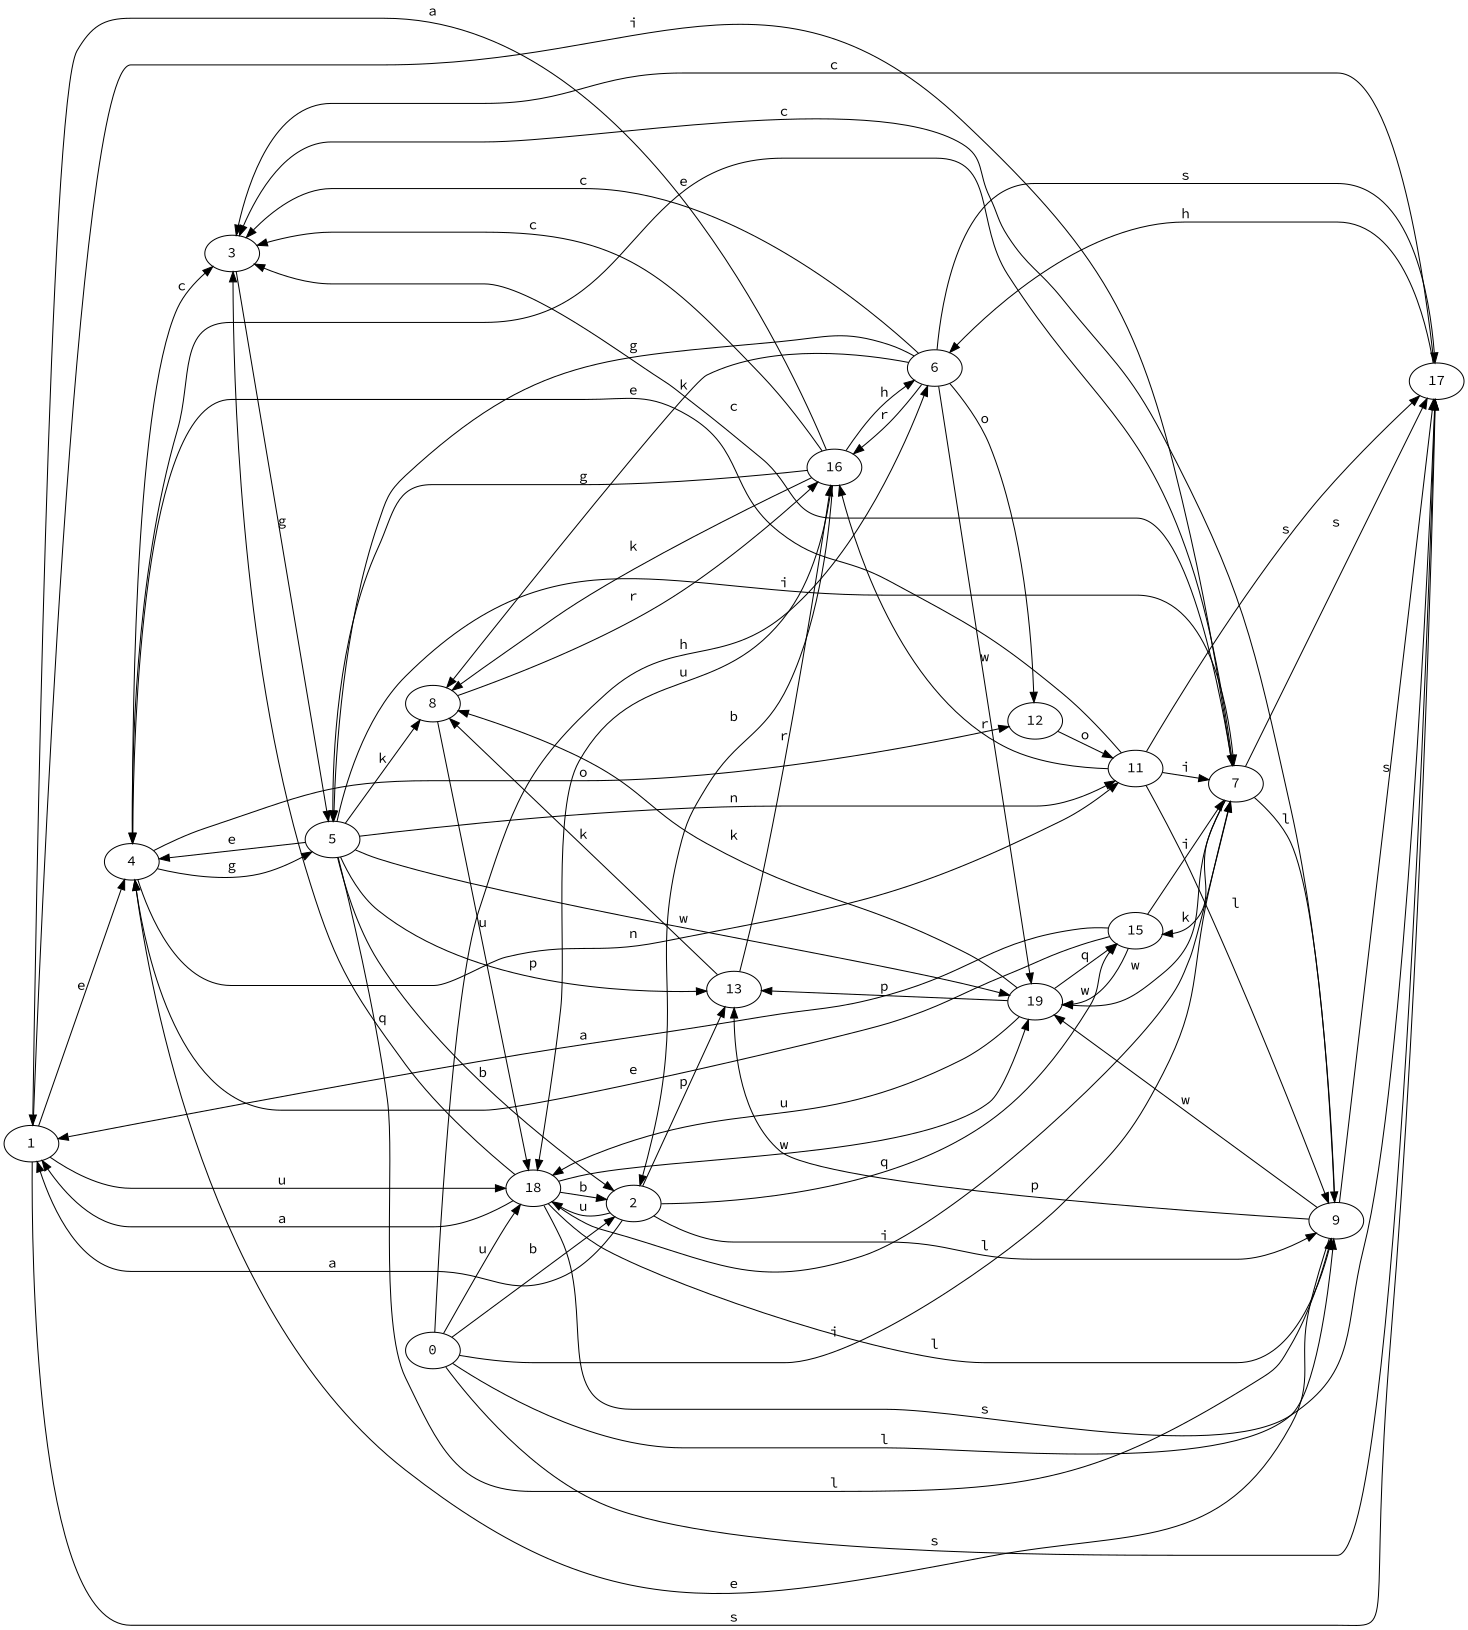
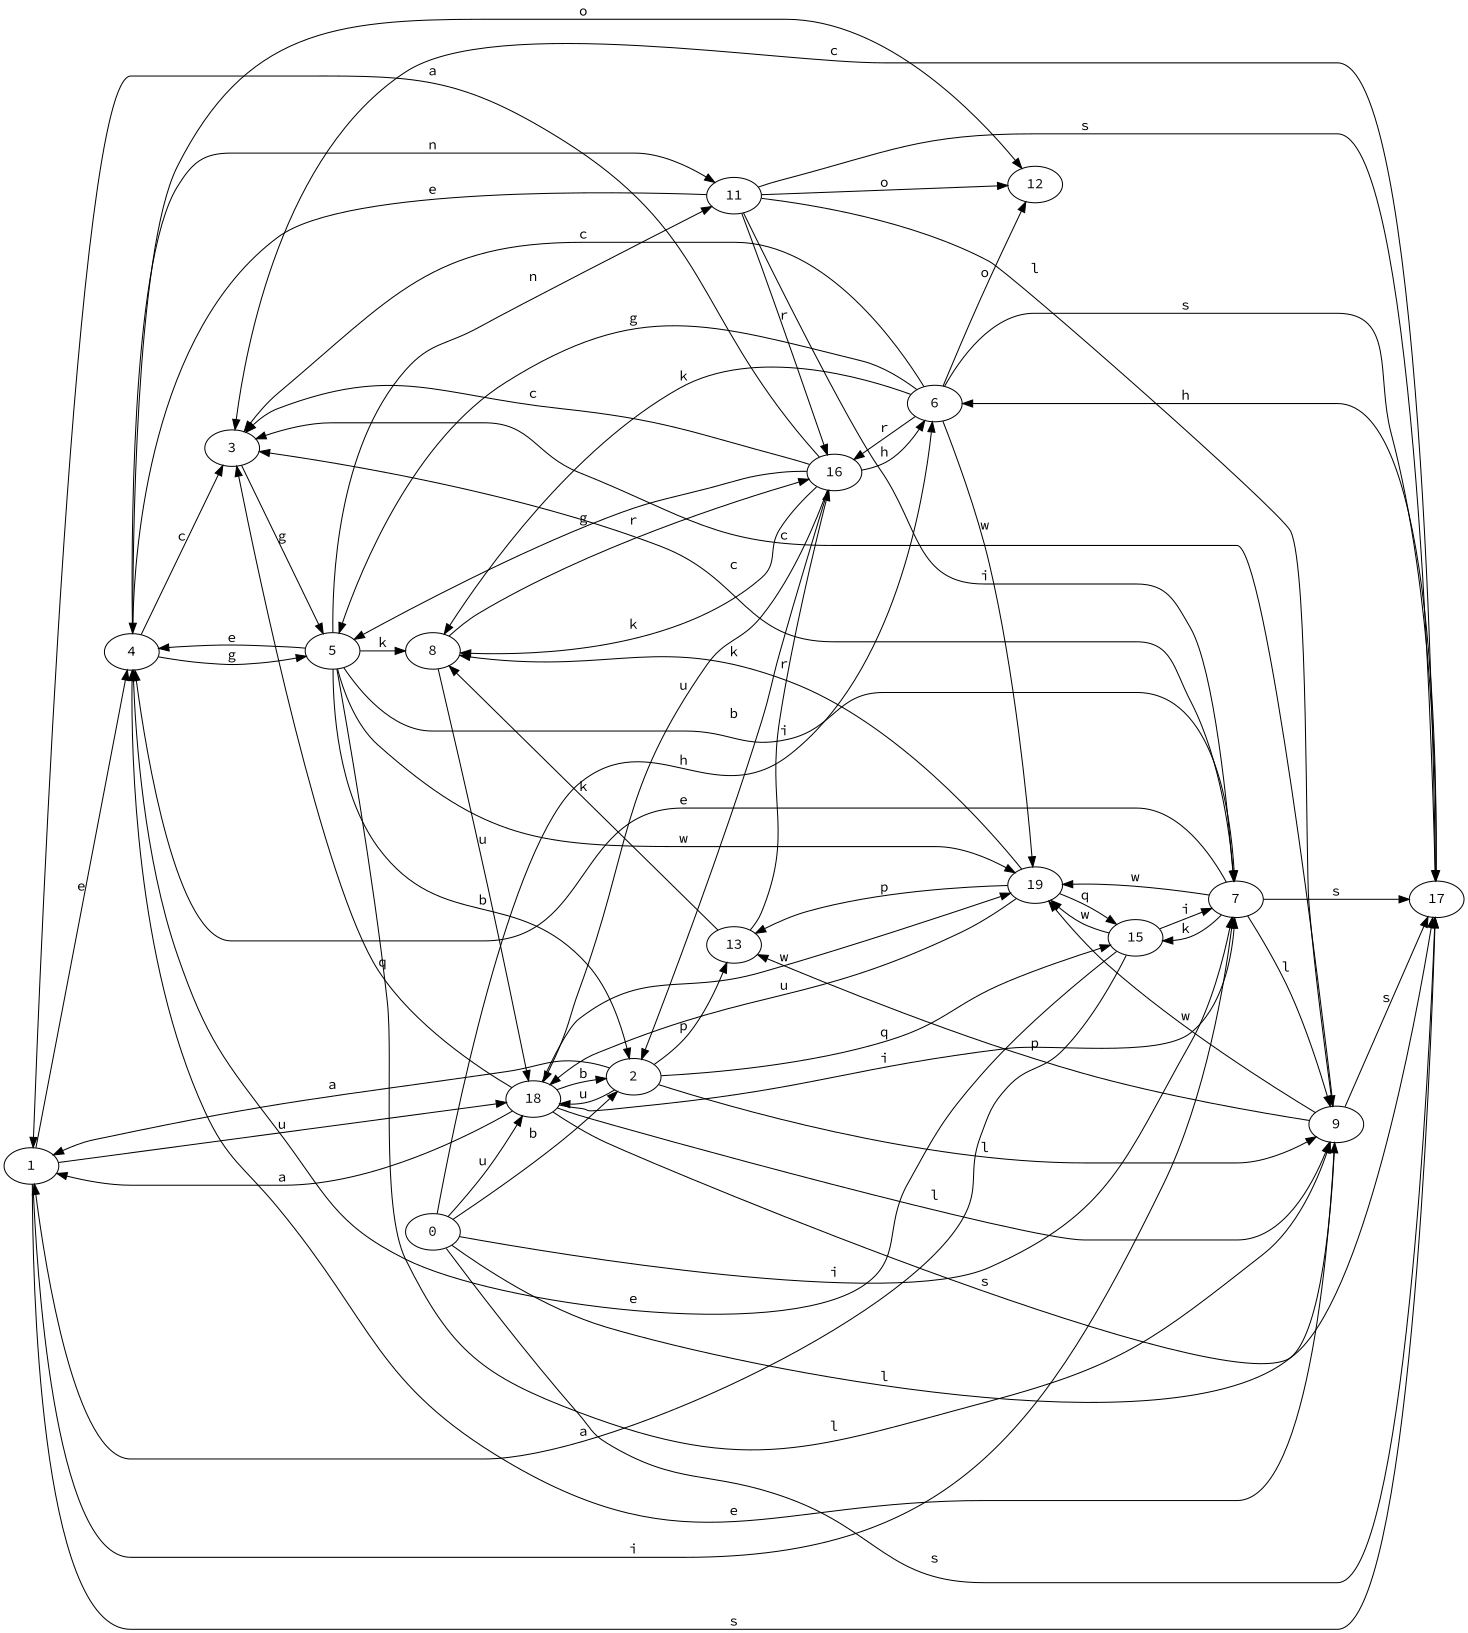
(1081, 742) -> (879, 190)
(498, 969) -> none
